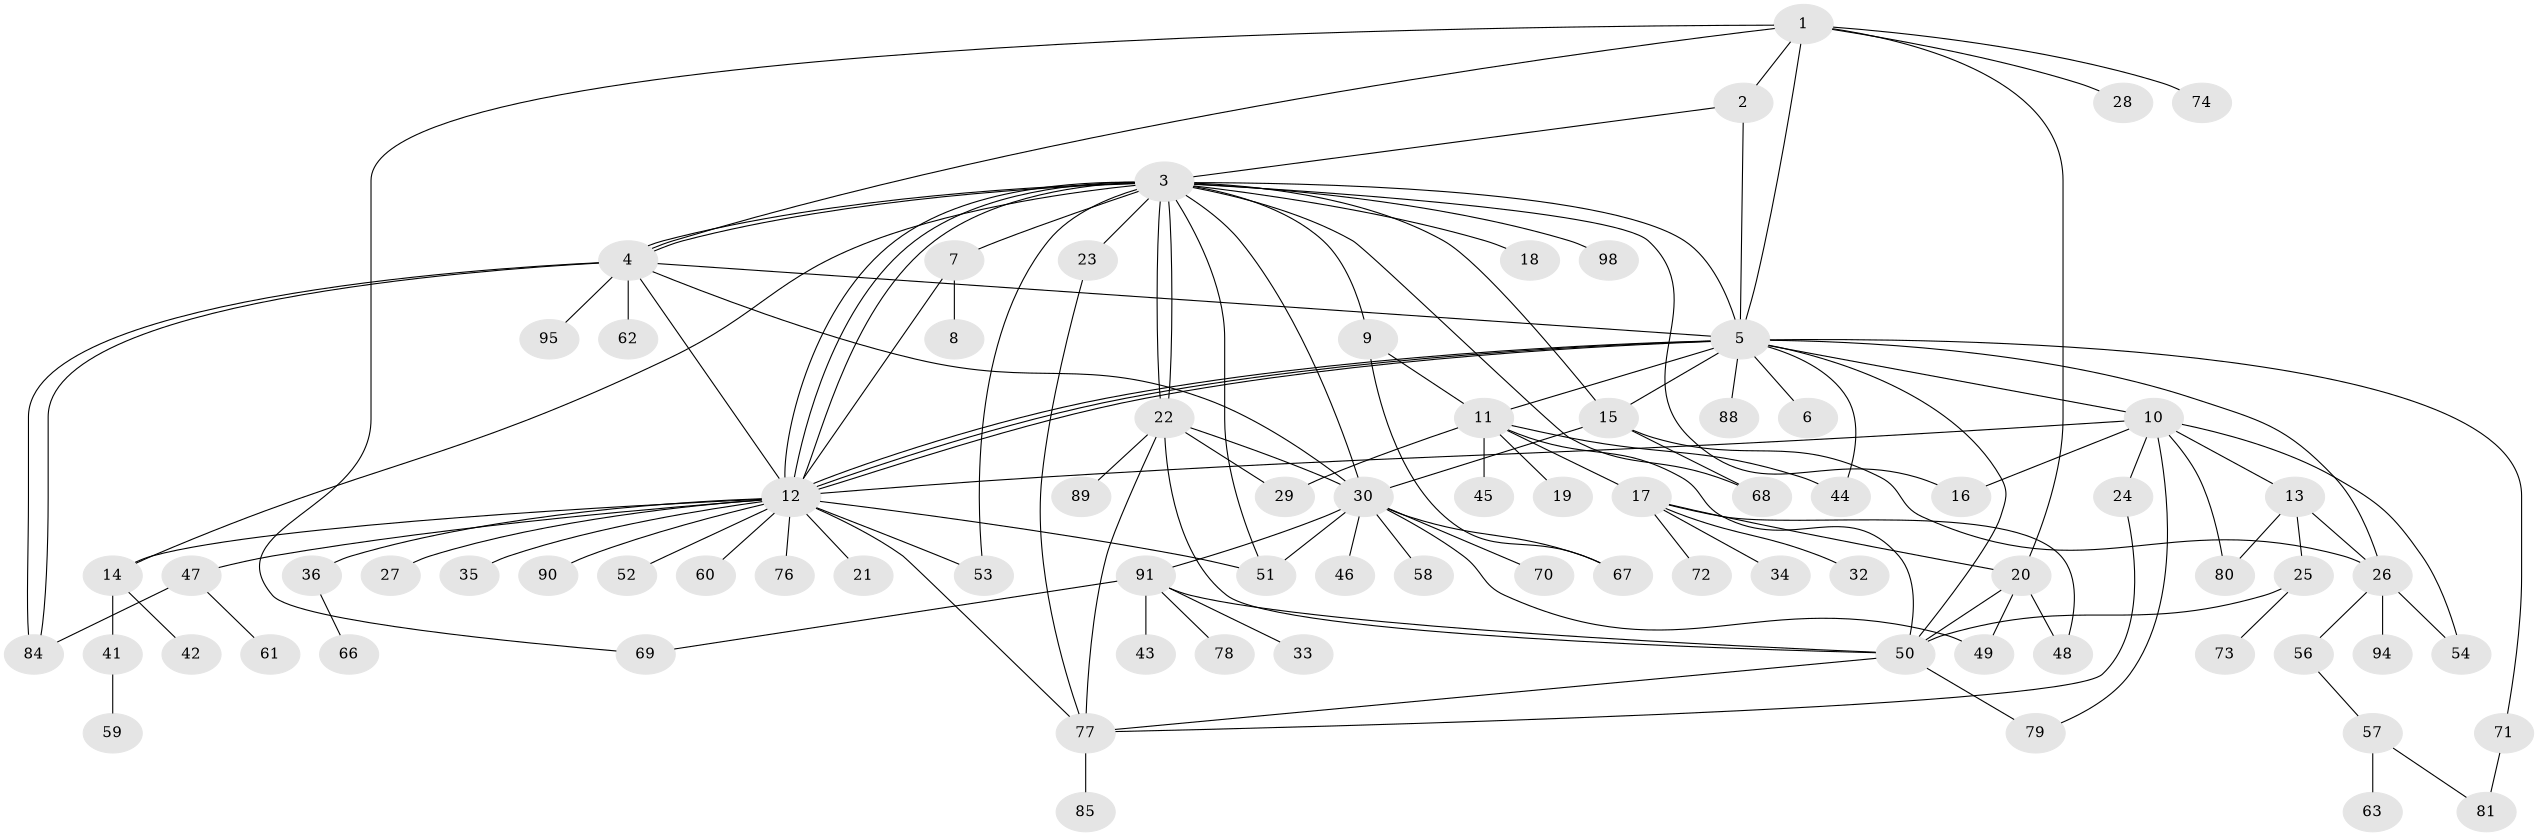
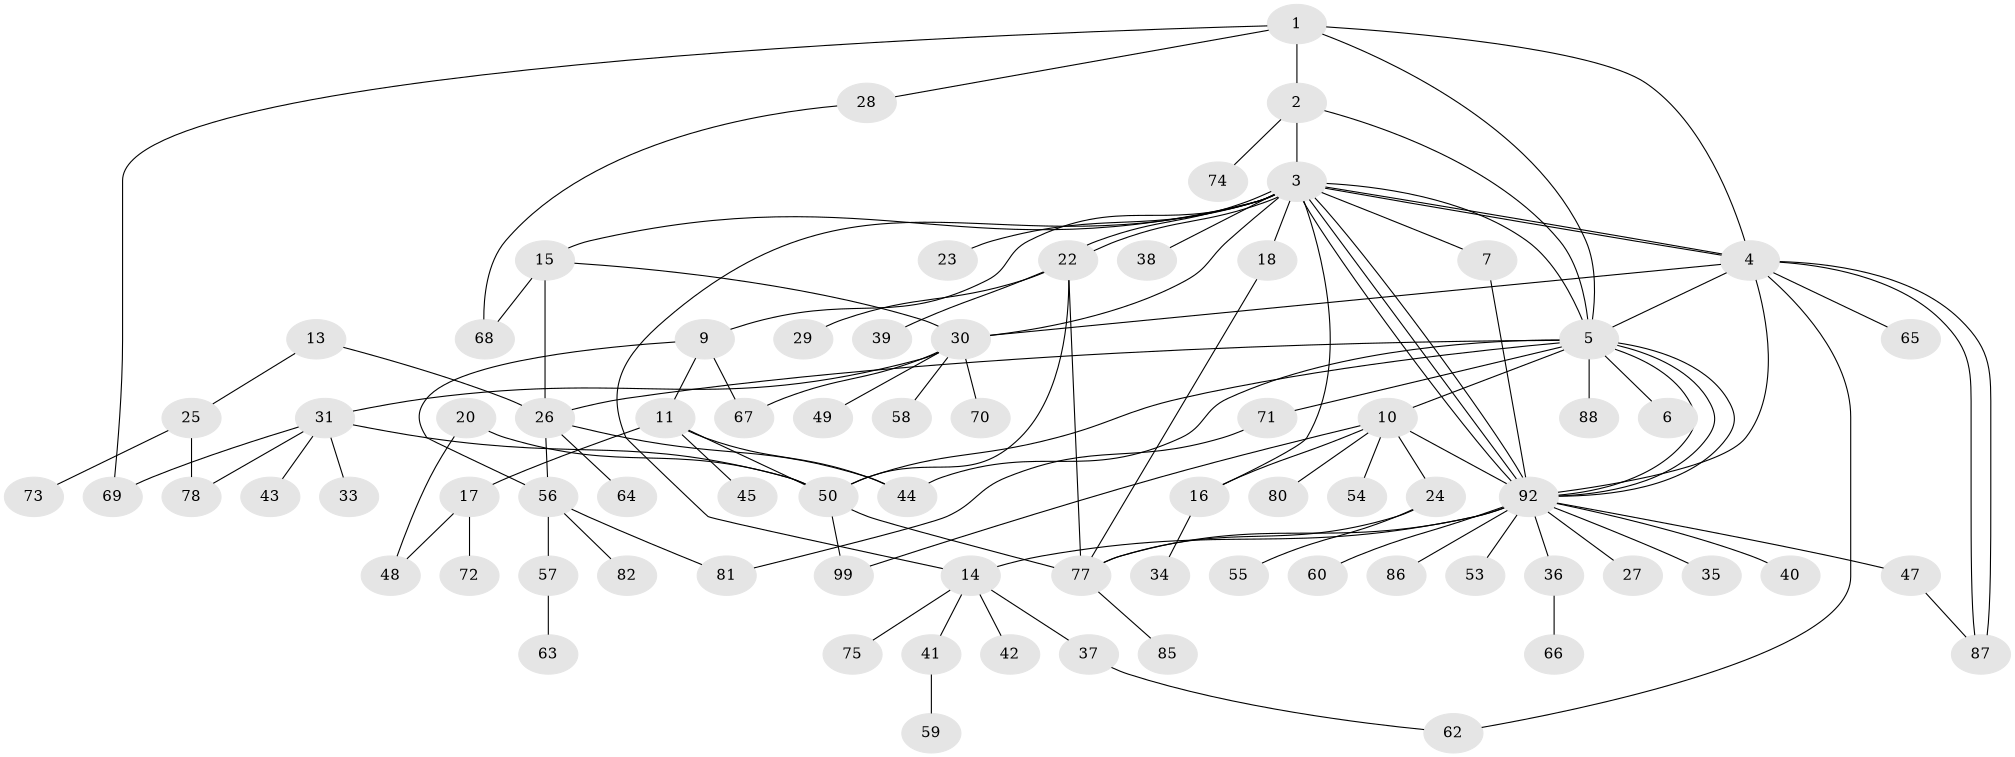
(2008, 48) -> (1258, 142)
(2063, 222) -> none
(1609, 260) -> (1147, 260)
(549, 339) -> (1911, 339)
(954, 339) -> none
(999, 341) -> none
(1464, 342) -> (620, 160)
none -> (473, 373)
(1612, 379) -> none
(1675, 379) -> none
(1390, 452) -> none
(1266, 454) -> none
(2225, 458) -> none
(791, 497) -> (1529, 497)
(1041, 497) -> (1174, 418)
(1081, 497) -> (882, 339)
(1563, 497) -> none
(2261, 535) -> none
(1711, 536) -> (1181, 534)
(1831, 539) -> none
(548, 576) -> (1791, 576)
none -> (627, 576)
(627, 576) -> none
(785, 576) -> (1397, 576)
(864, 576) -> none
(1146, 576) -> (325, 418)
none -> (1239, 576)
(1266, 576) -> none
(1345, 576) -> none
(1859, 576) -> none
(2003, 615) -> none
(2105, 615) -> (192, 455)
(2422, 615) -> (714, 450)
(34, 654) -> (1981, 654)
(270, 654) -> none
none -> (853, 654)
none -> (1089, 654)
(2383, 654) -> (627, 497)
(2036, 733) -> (844, 576)
(2430, 773) -> (636, 538)
